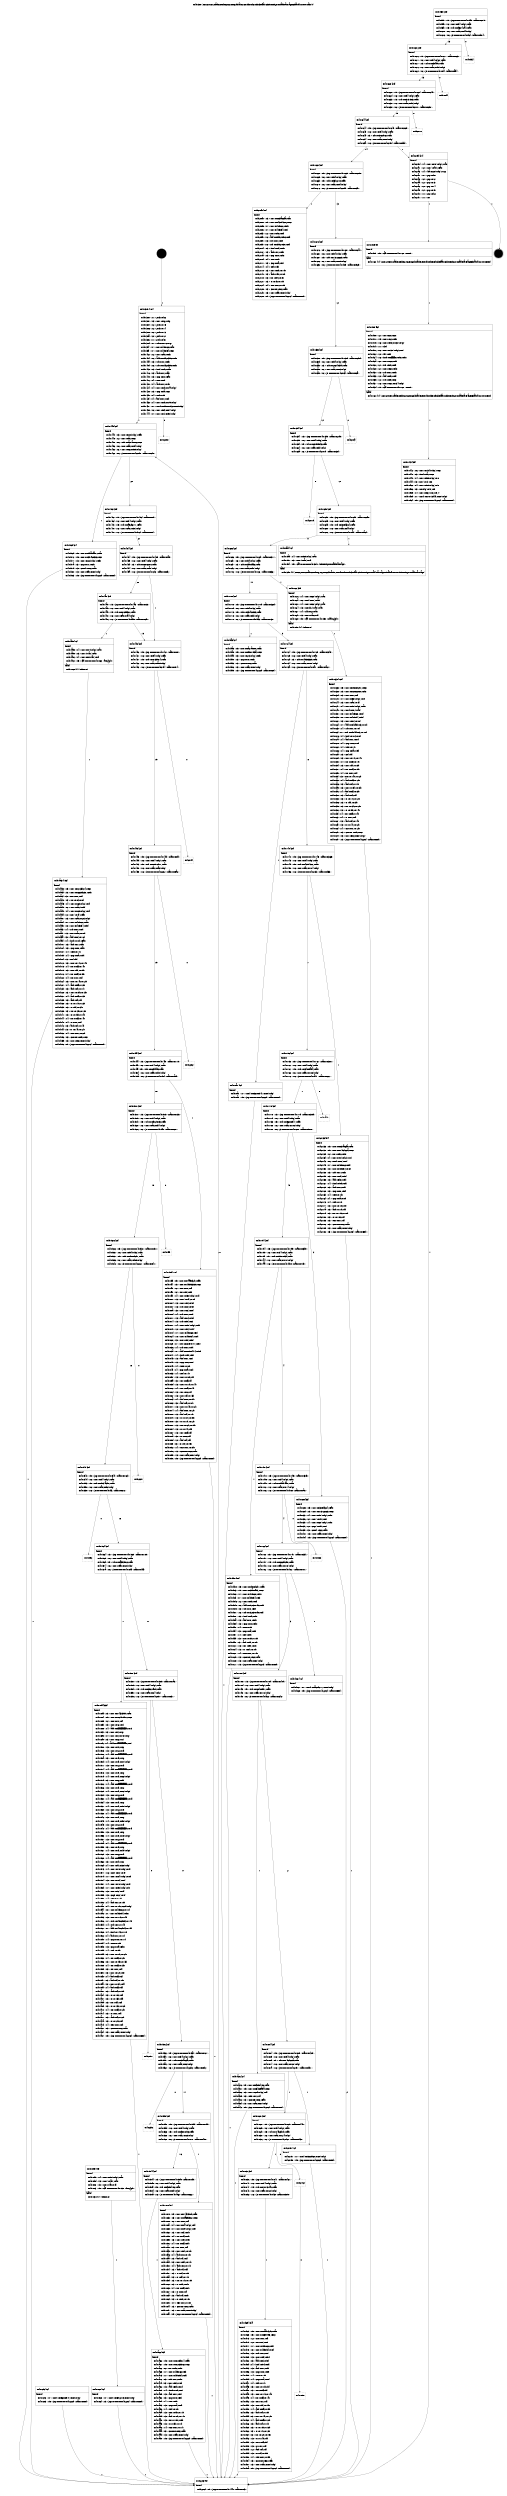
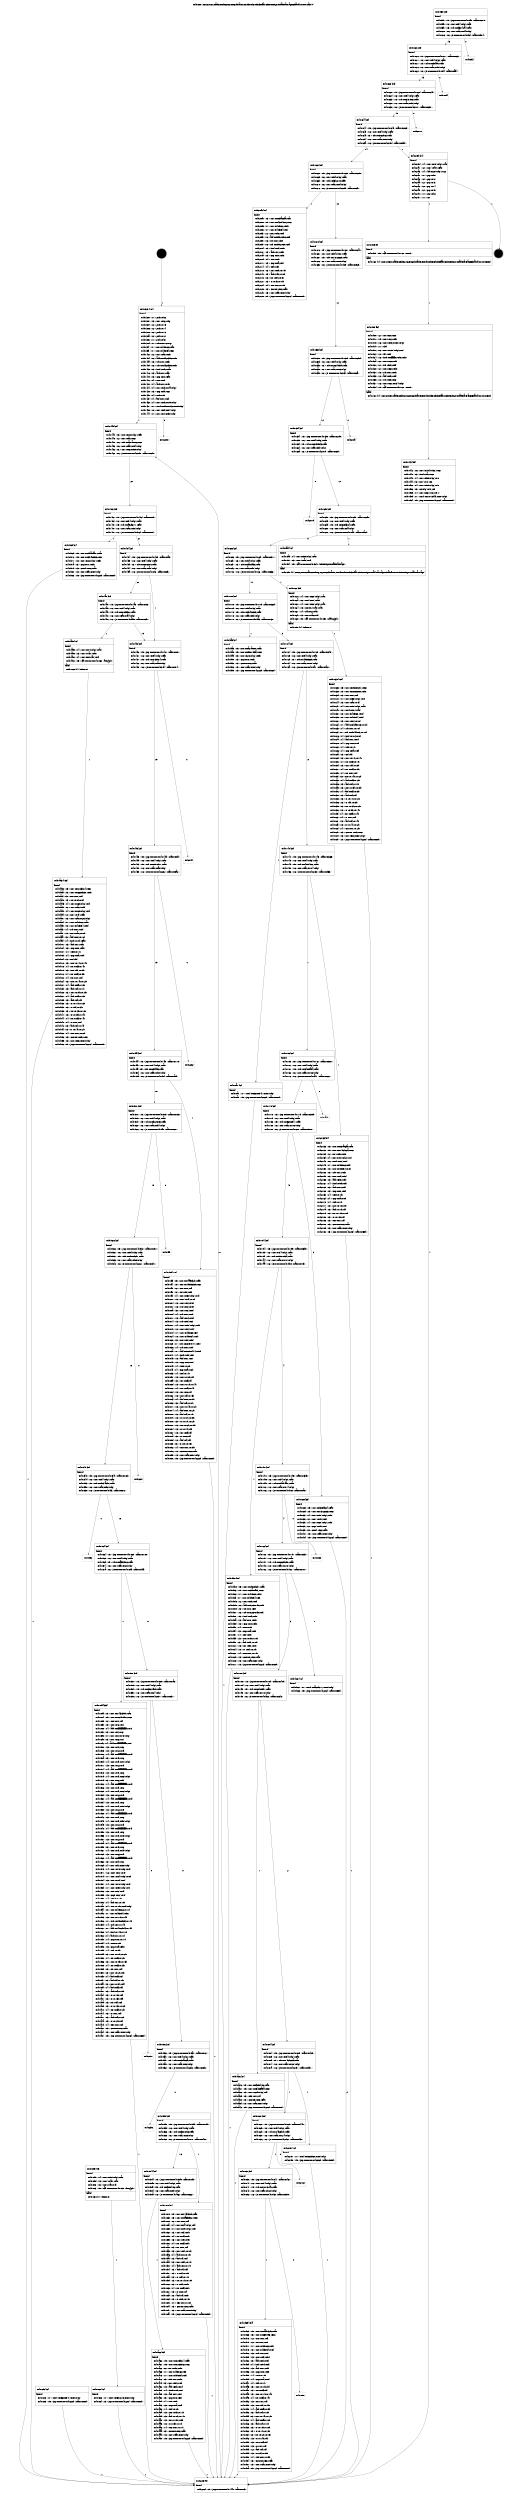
(103, 498) -> (112, 538)
(183, 2092) -> none
(300, 2289) -> (289, 2294)
